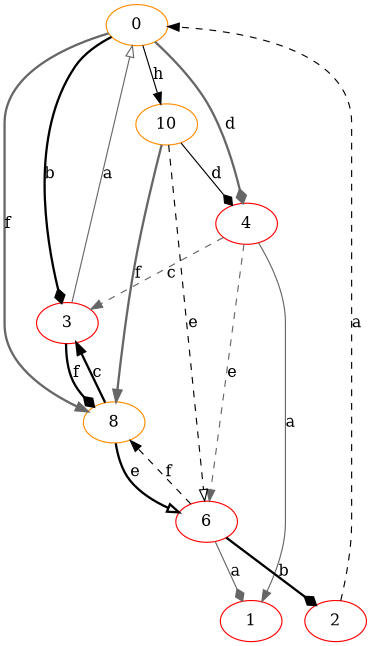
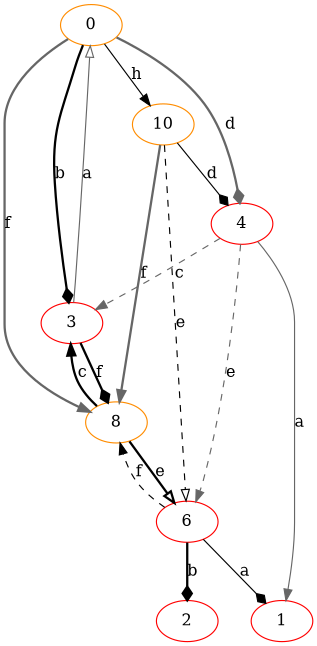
(352, 255) -> none
(226, 565) -> (230, 566)
